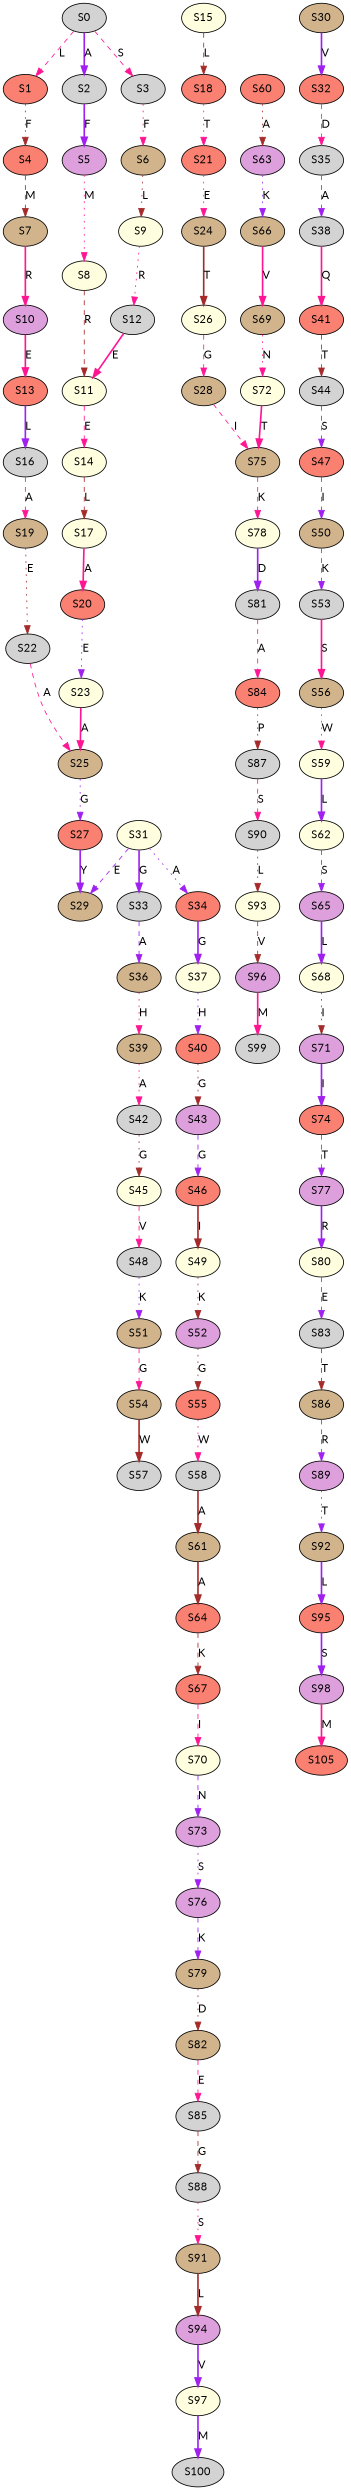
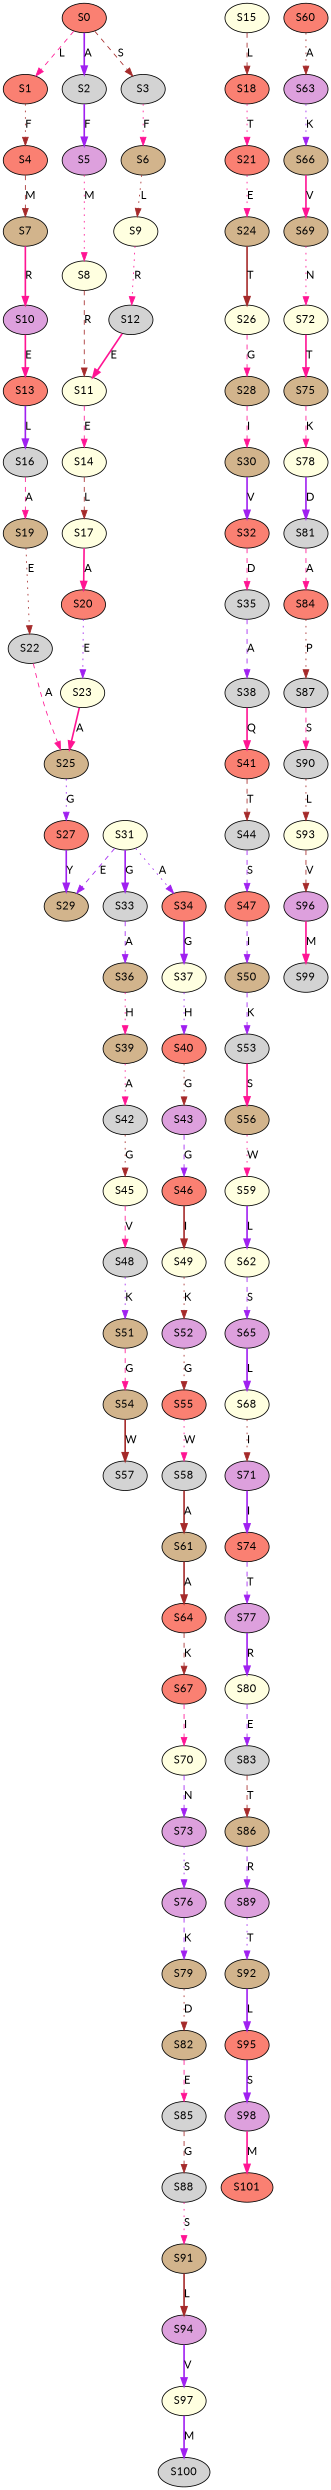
(84, 18) -> (84, 18)
(111, 50) -> (111, 50)
(228, 423) -> (247, 423)
(321, 1760) -> (247, 2187)
